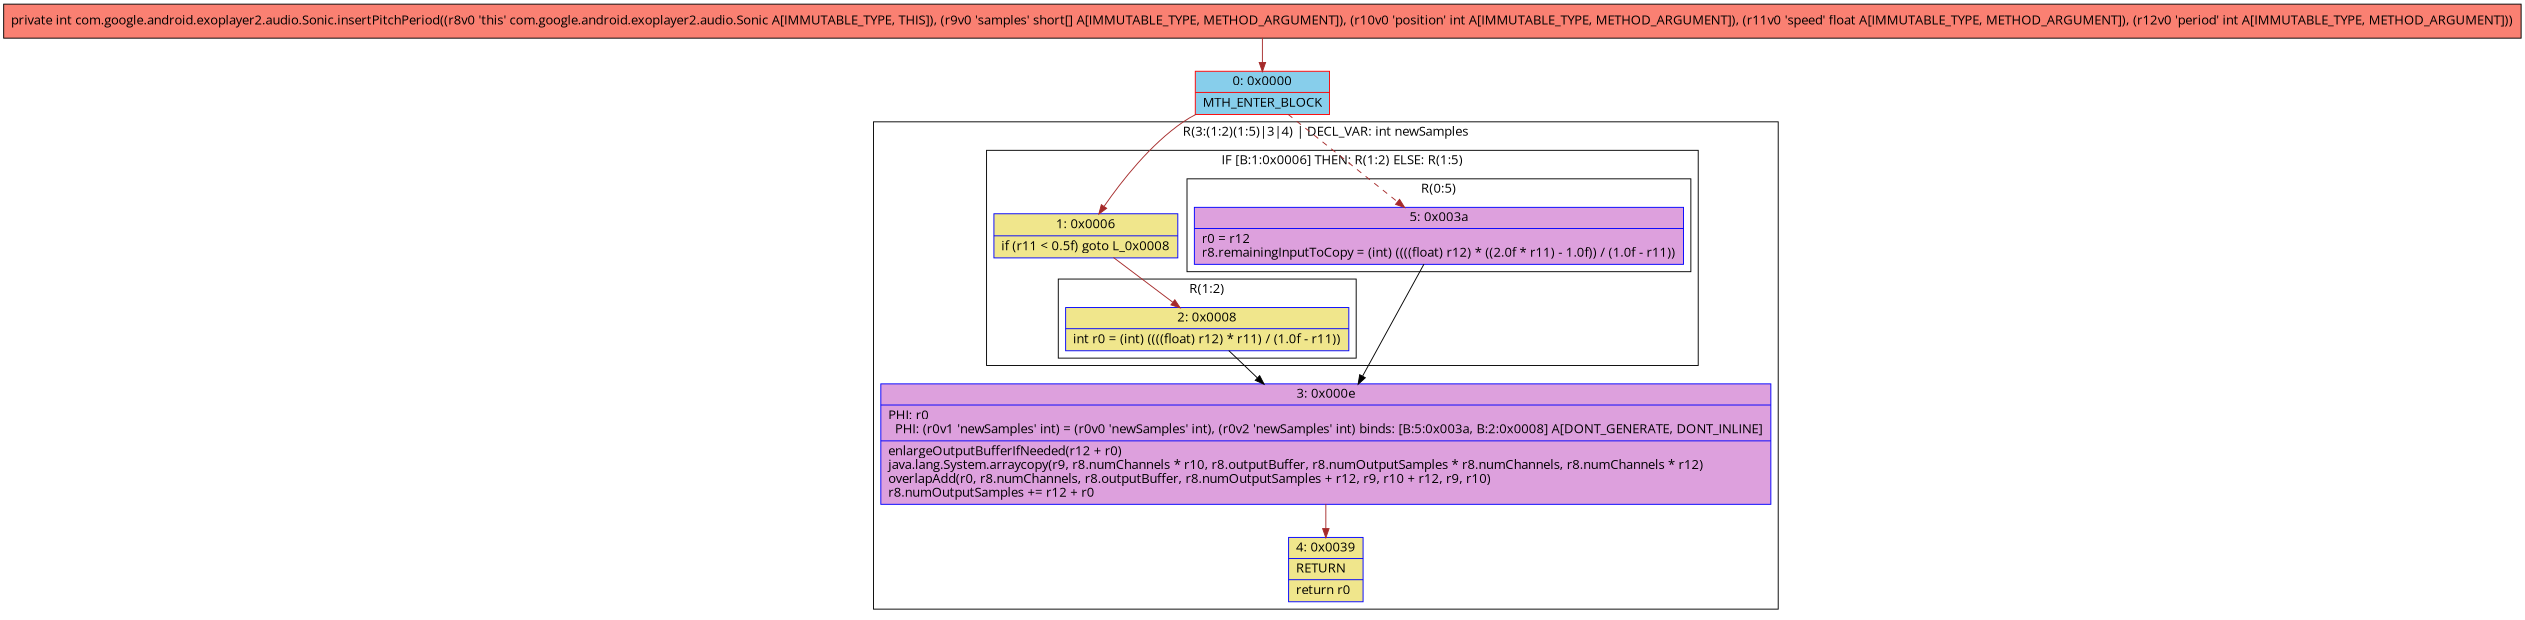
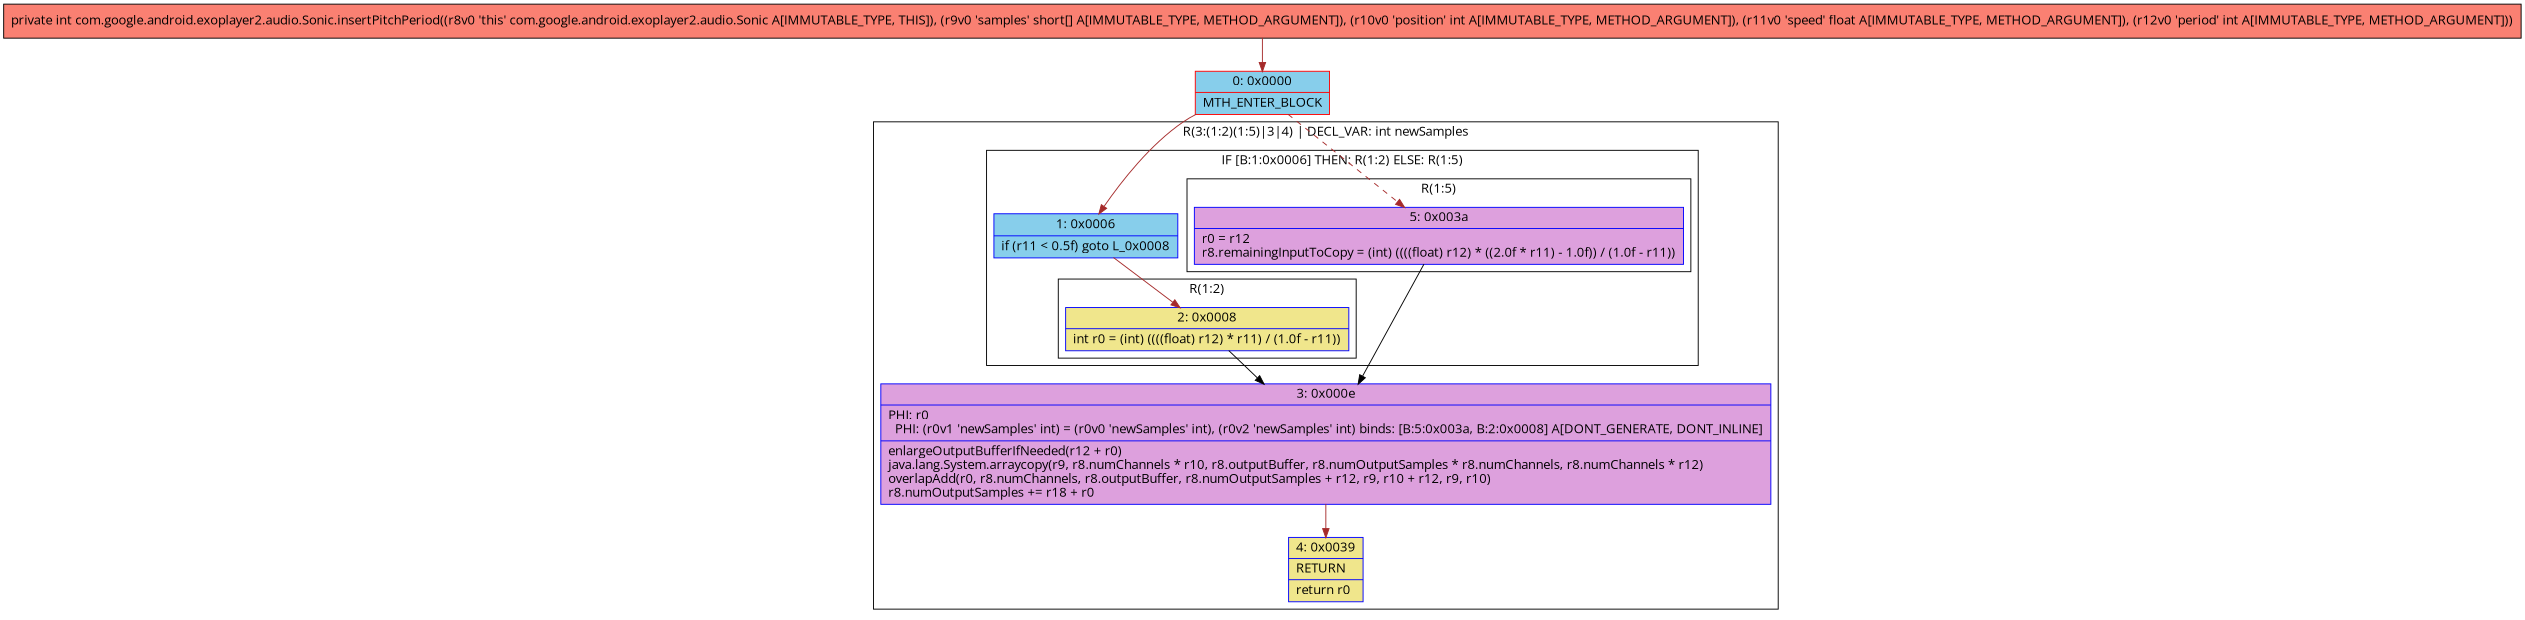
(1439, 189) -> (1439, 189)
(1086, 236) -> (1086, 236)
(992, 493) -> (992, 493)
